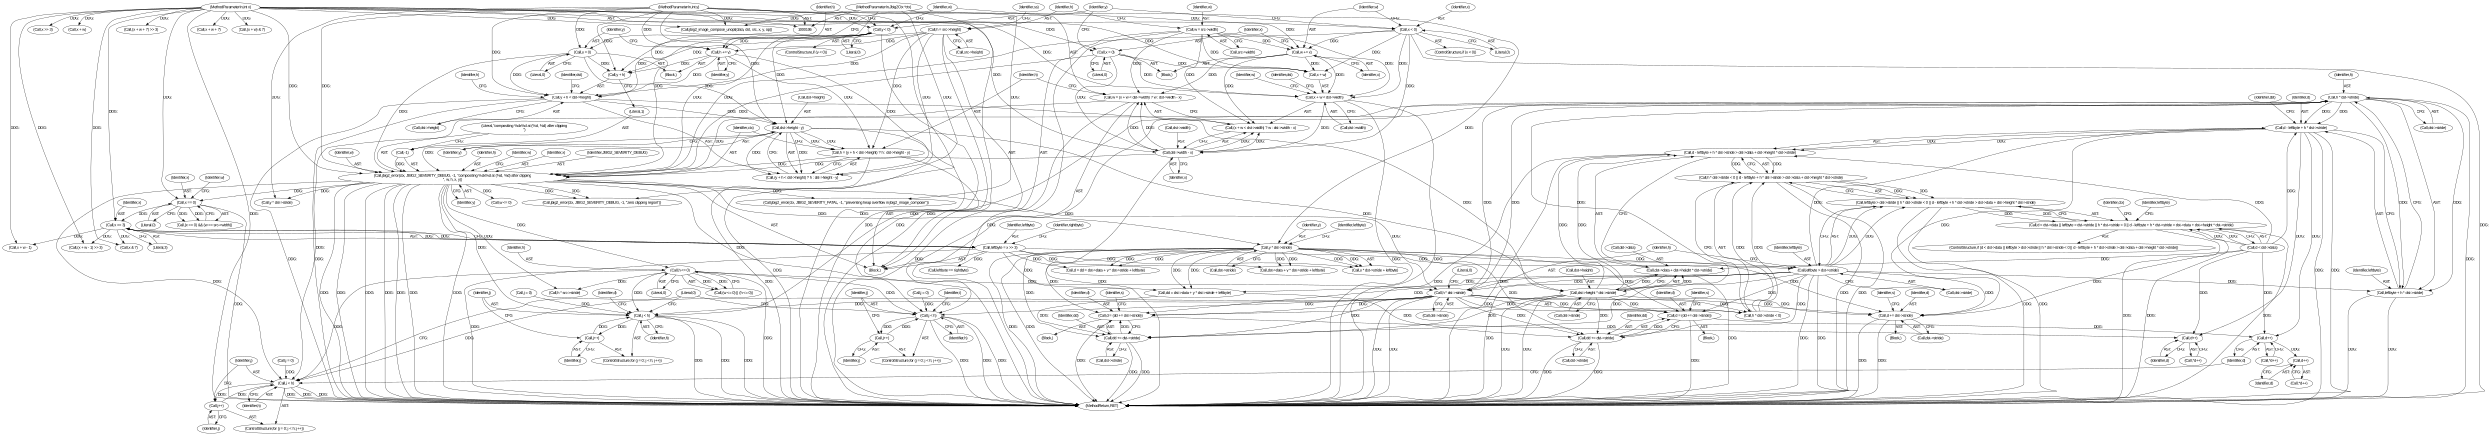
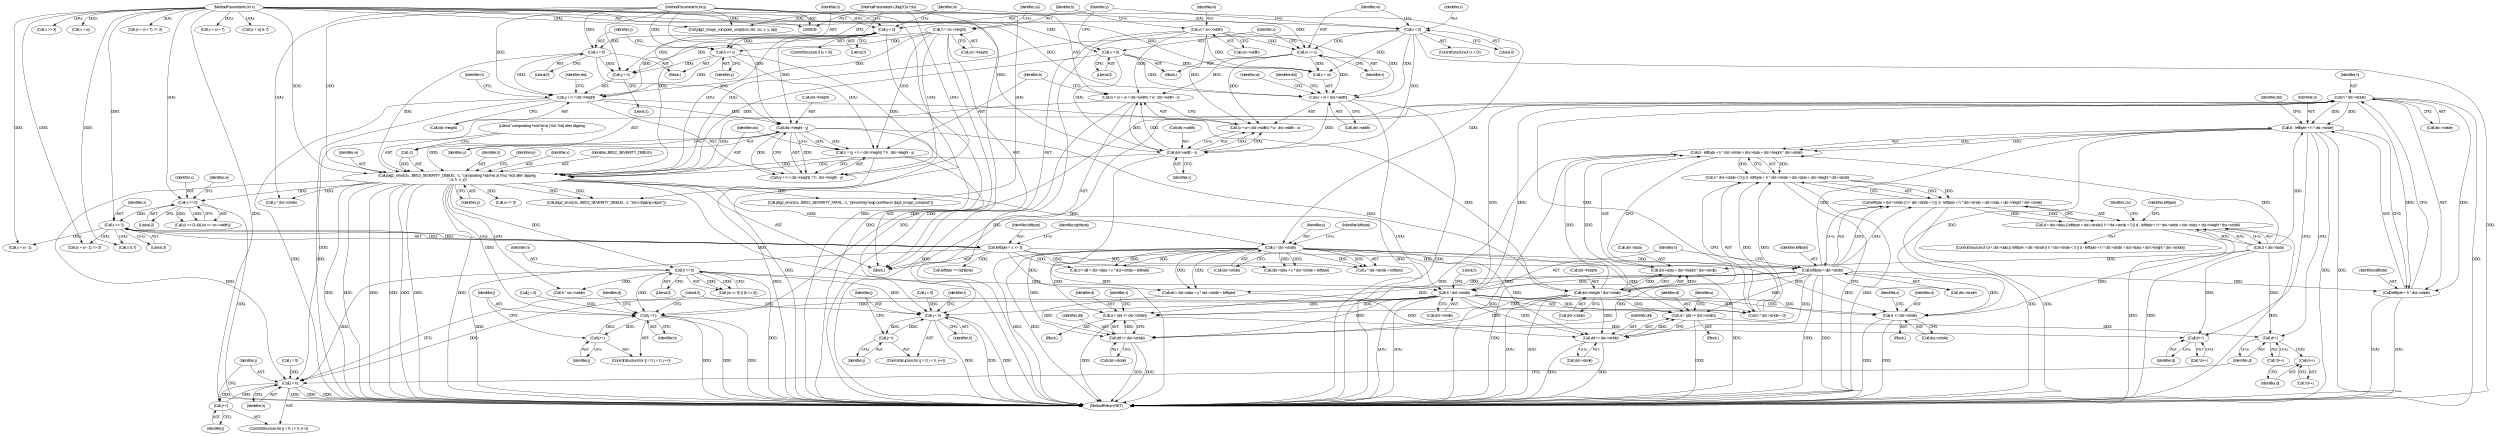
(727, 30) -> (733, 30)
